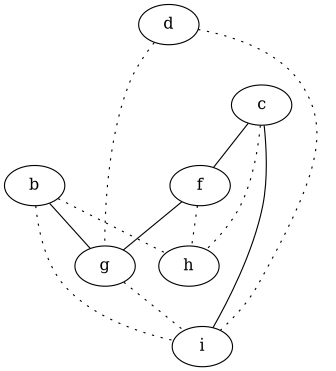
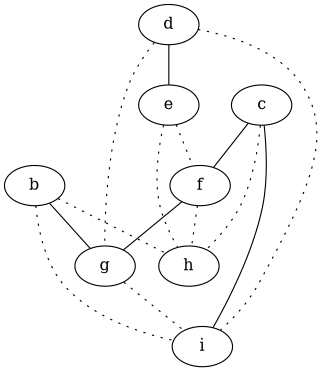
none -> (169, 105)
